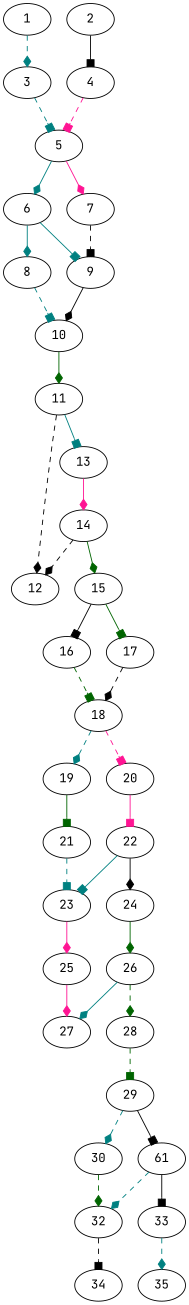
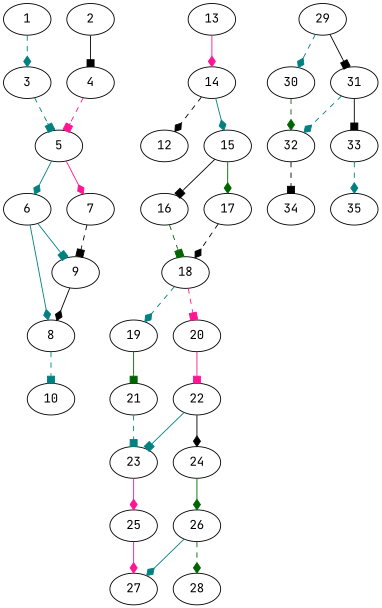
(77, 299) -> (65, 299)
(59, 399) -> none
(90, 552) -> (218, 109)
(112, 617) -> (228, 172)
(130, 1059) -> none
(162, 1159) -> (354, 83)
